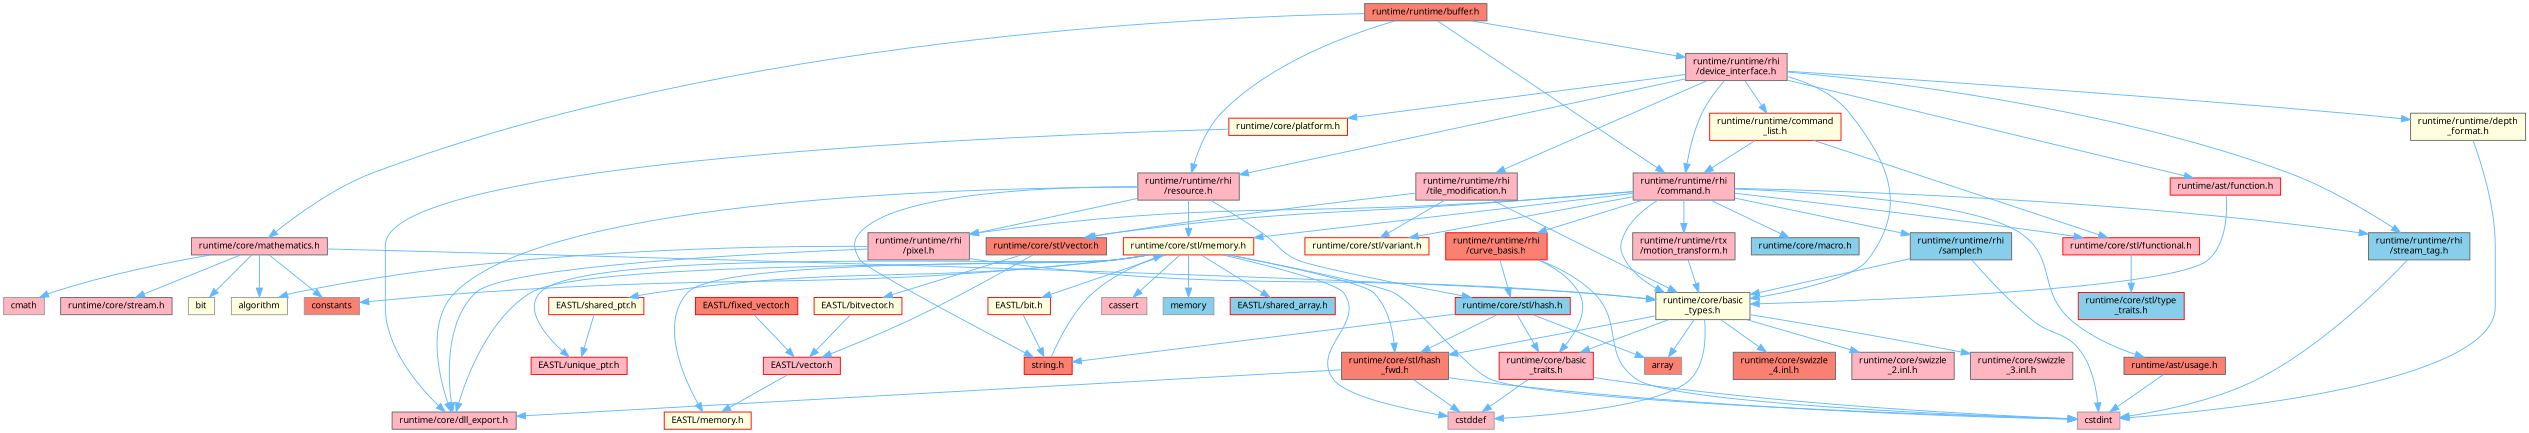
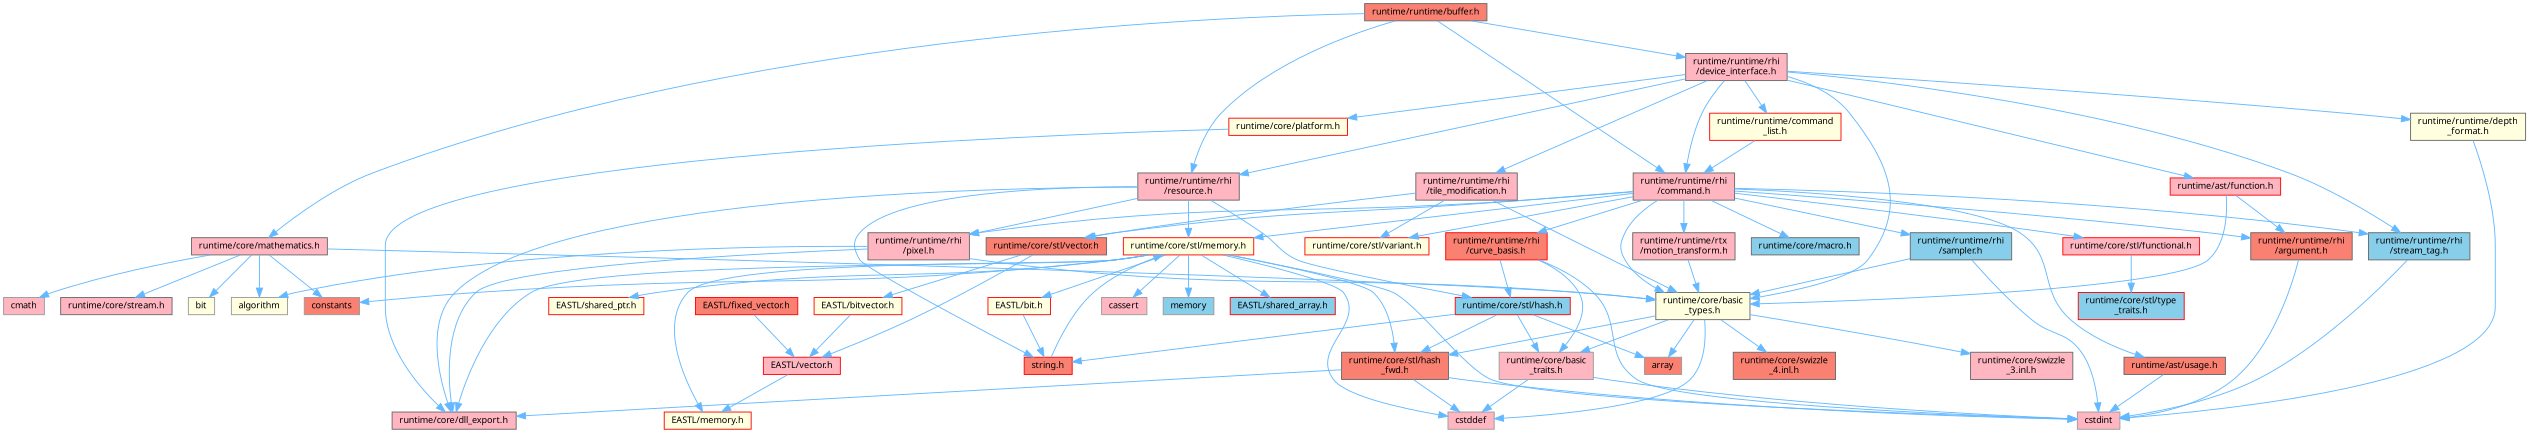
(1956, 188) -> none
none -> (2301, 246)
(579, 366) -> none
(1546, 366) -> (1546, 366)
(1903, 366) -> none
